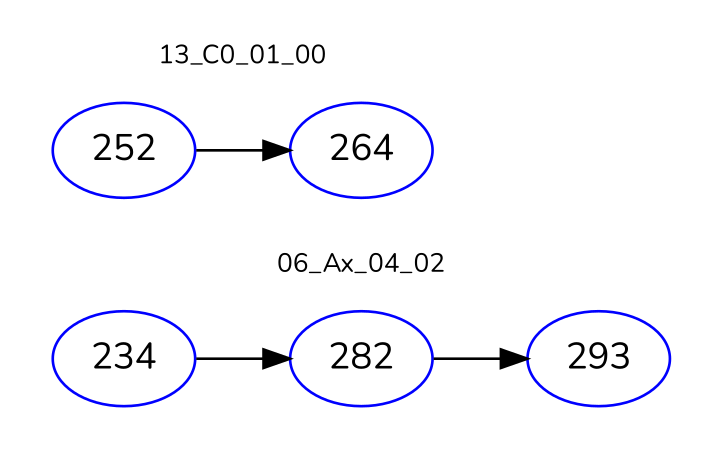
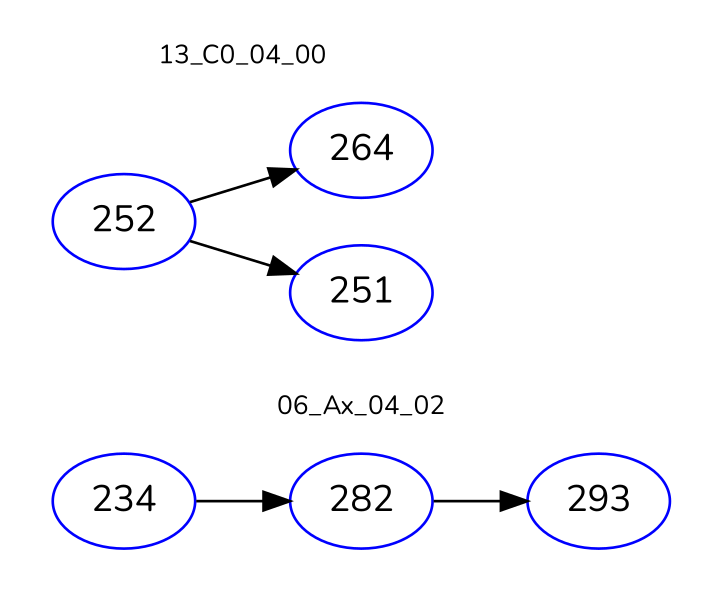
(243, 57) -> (243, 57)
none -> (361, 293)
